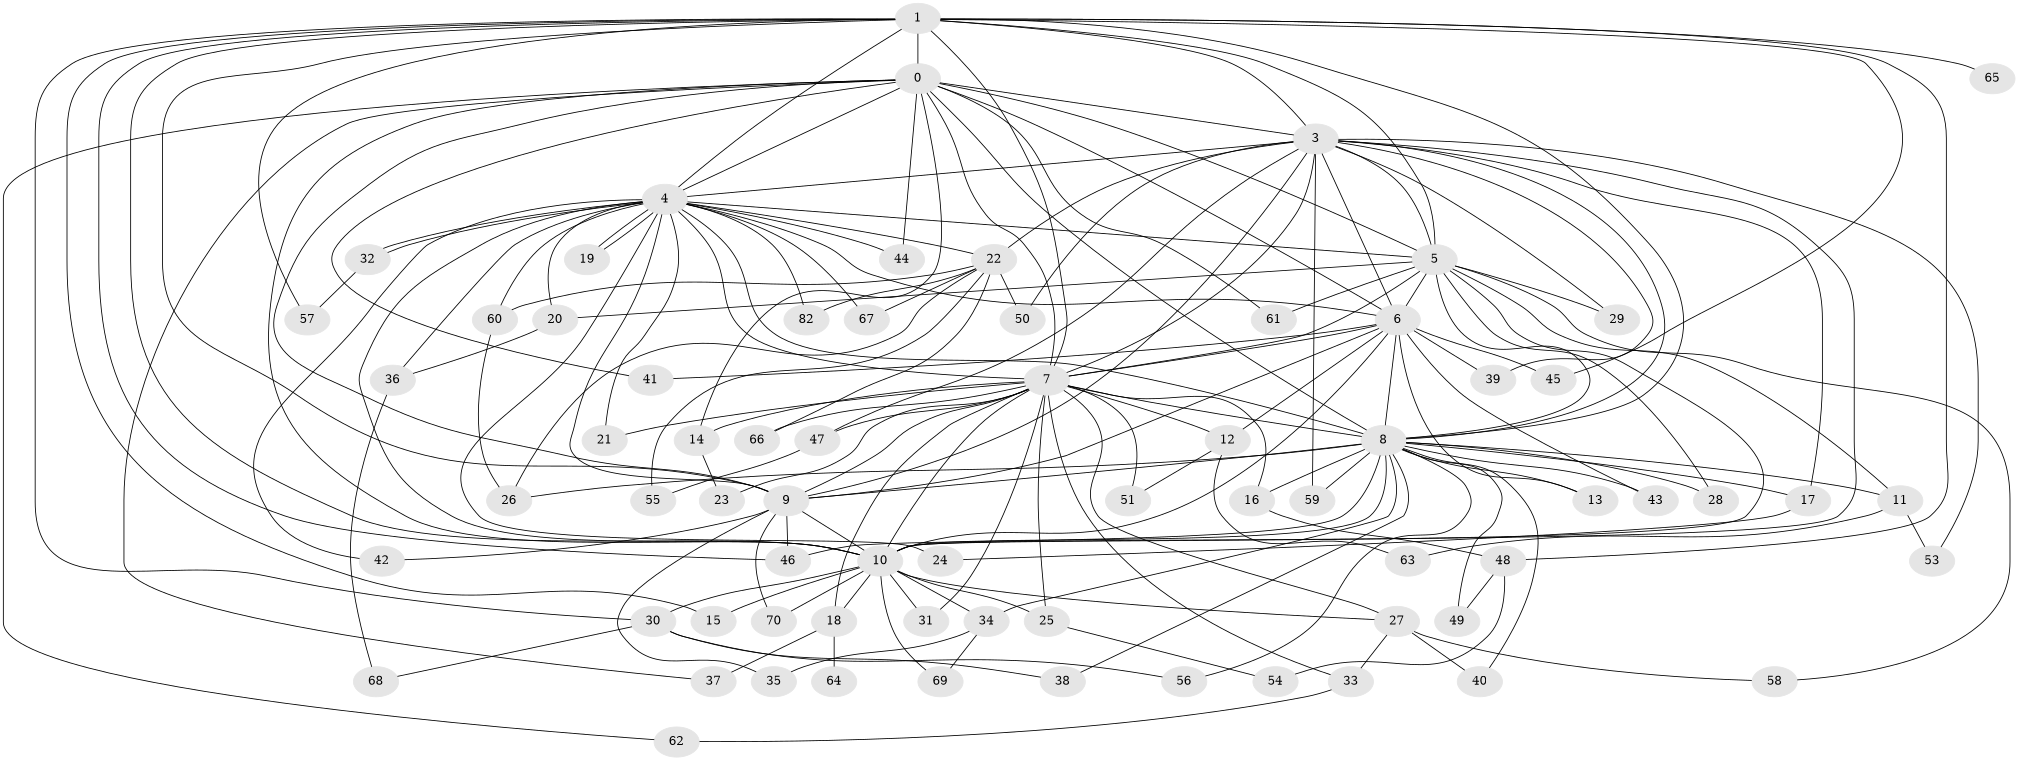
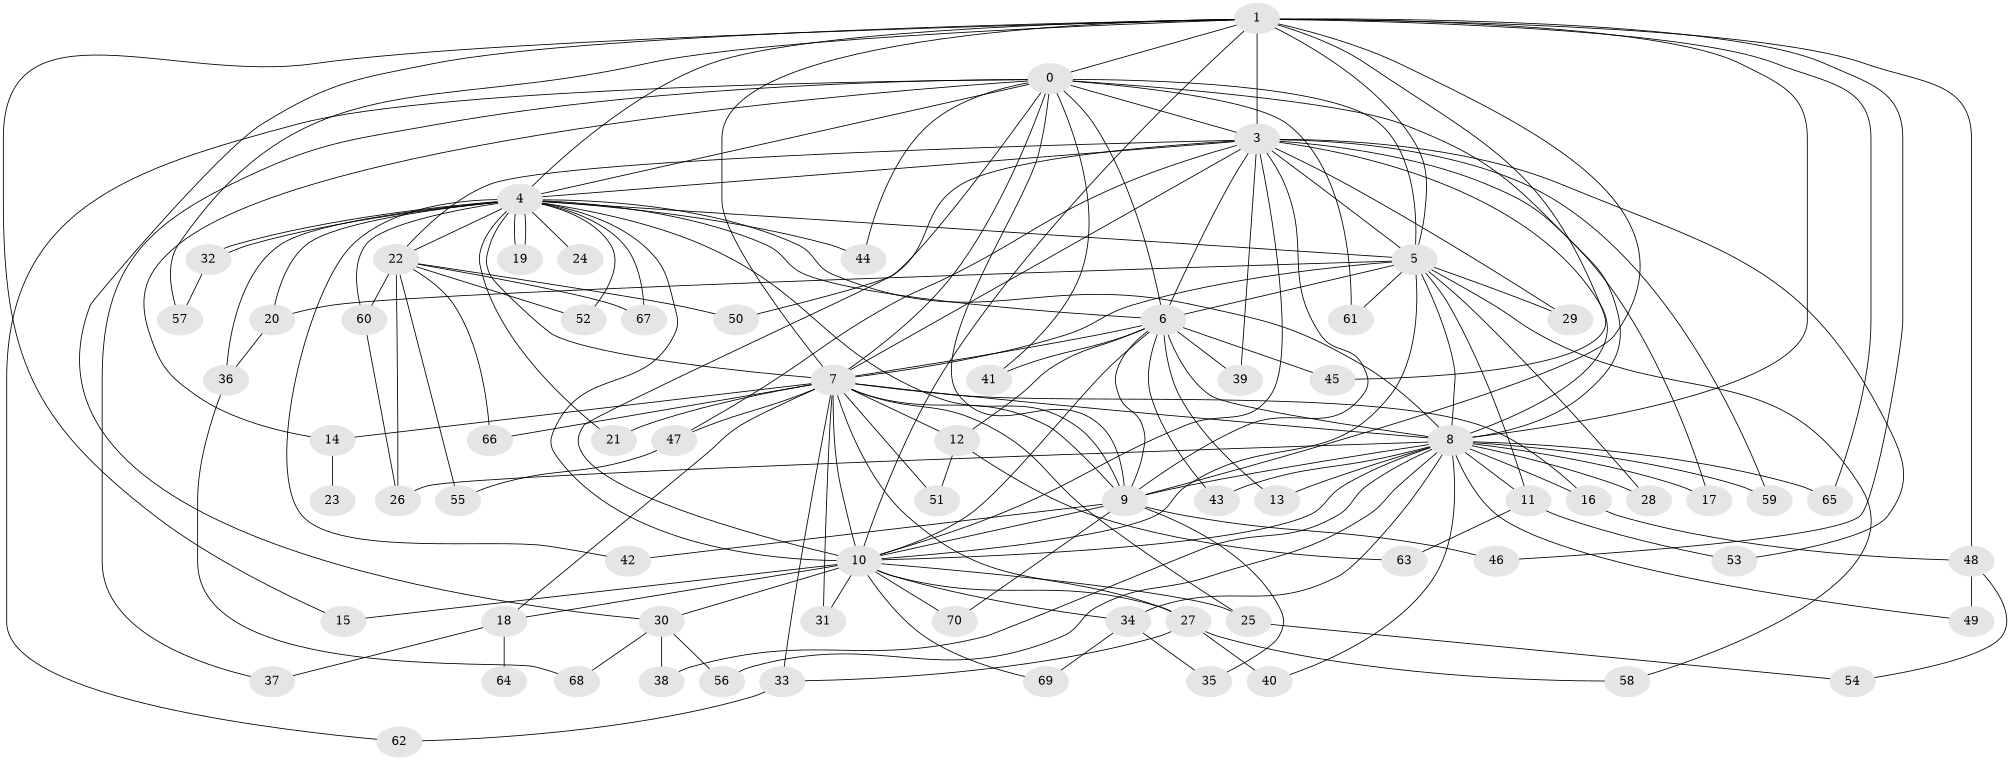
(807, 320) -> (584, 320)
(877, 425) -> none
(1112, 539) -> (1645, 455)
(1233, 550) -> none
